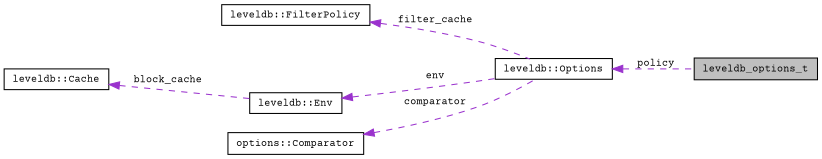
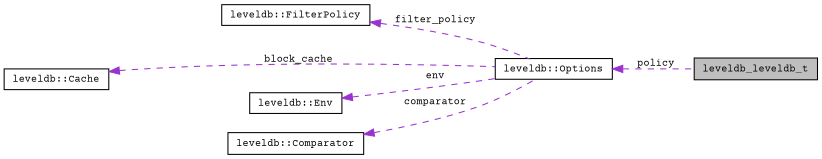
(433, 20) -> (433, 20)
(756, 69) -> (756, 69)
(184, 92) -> (307, 64)
(296, 144) -> (296, 144)
